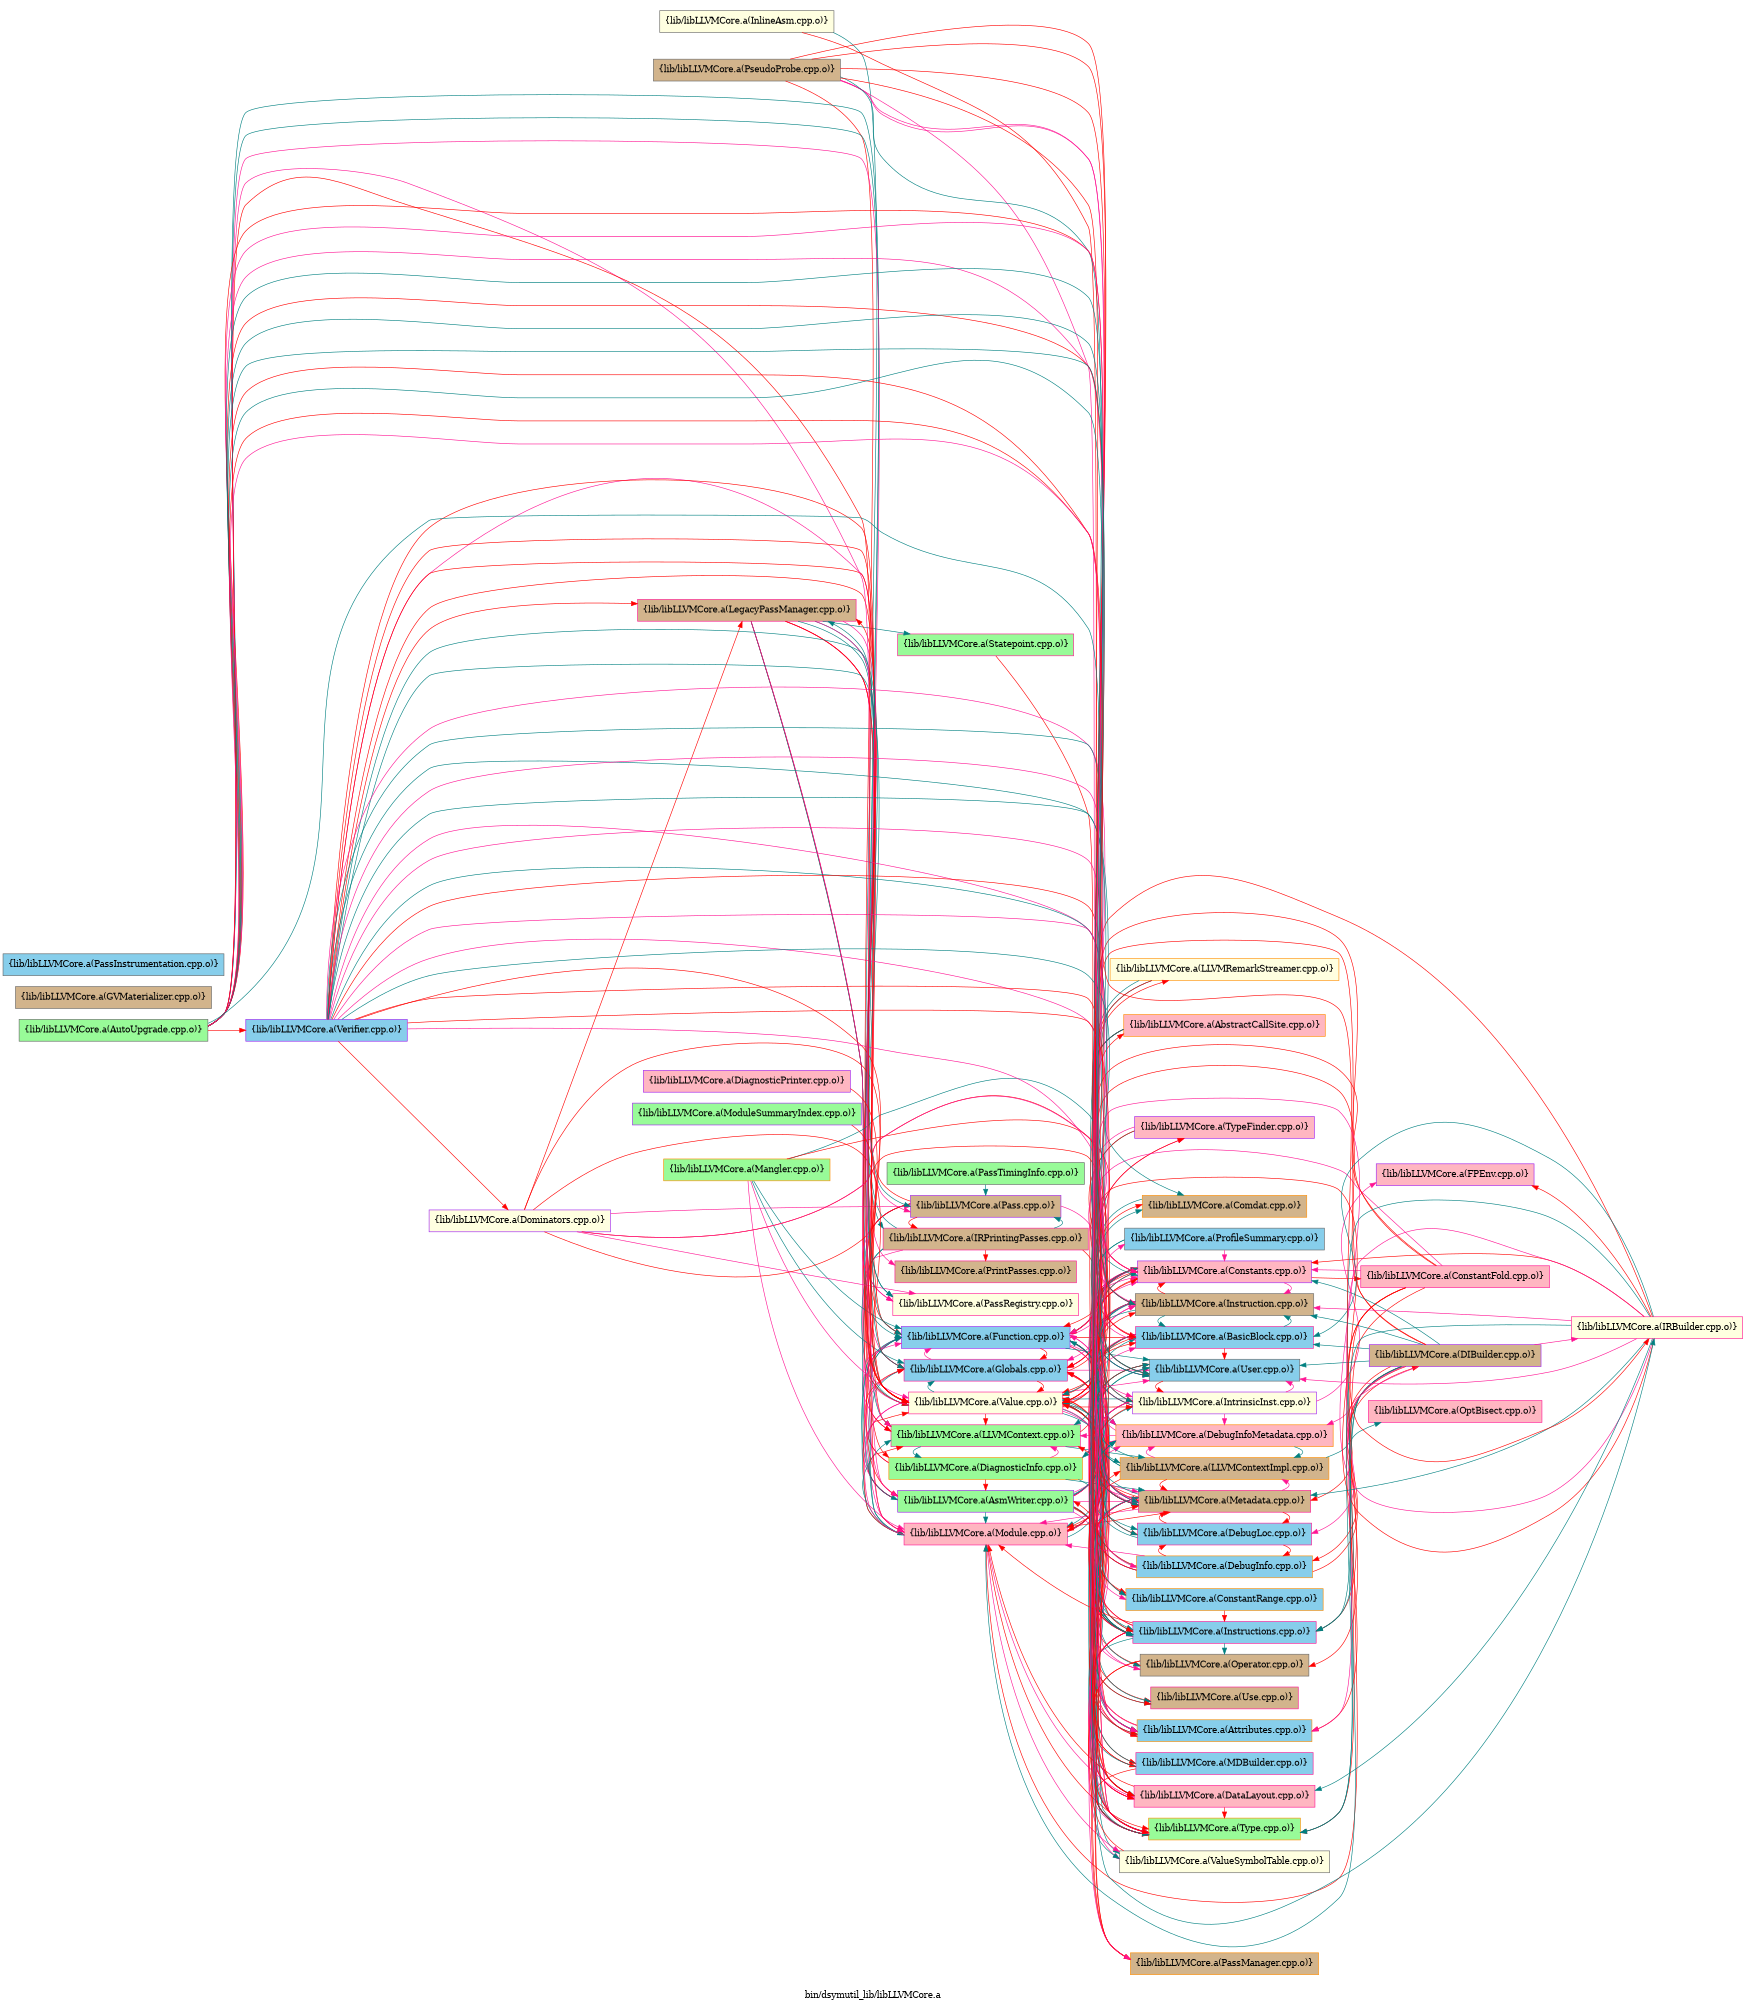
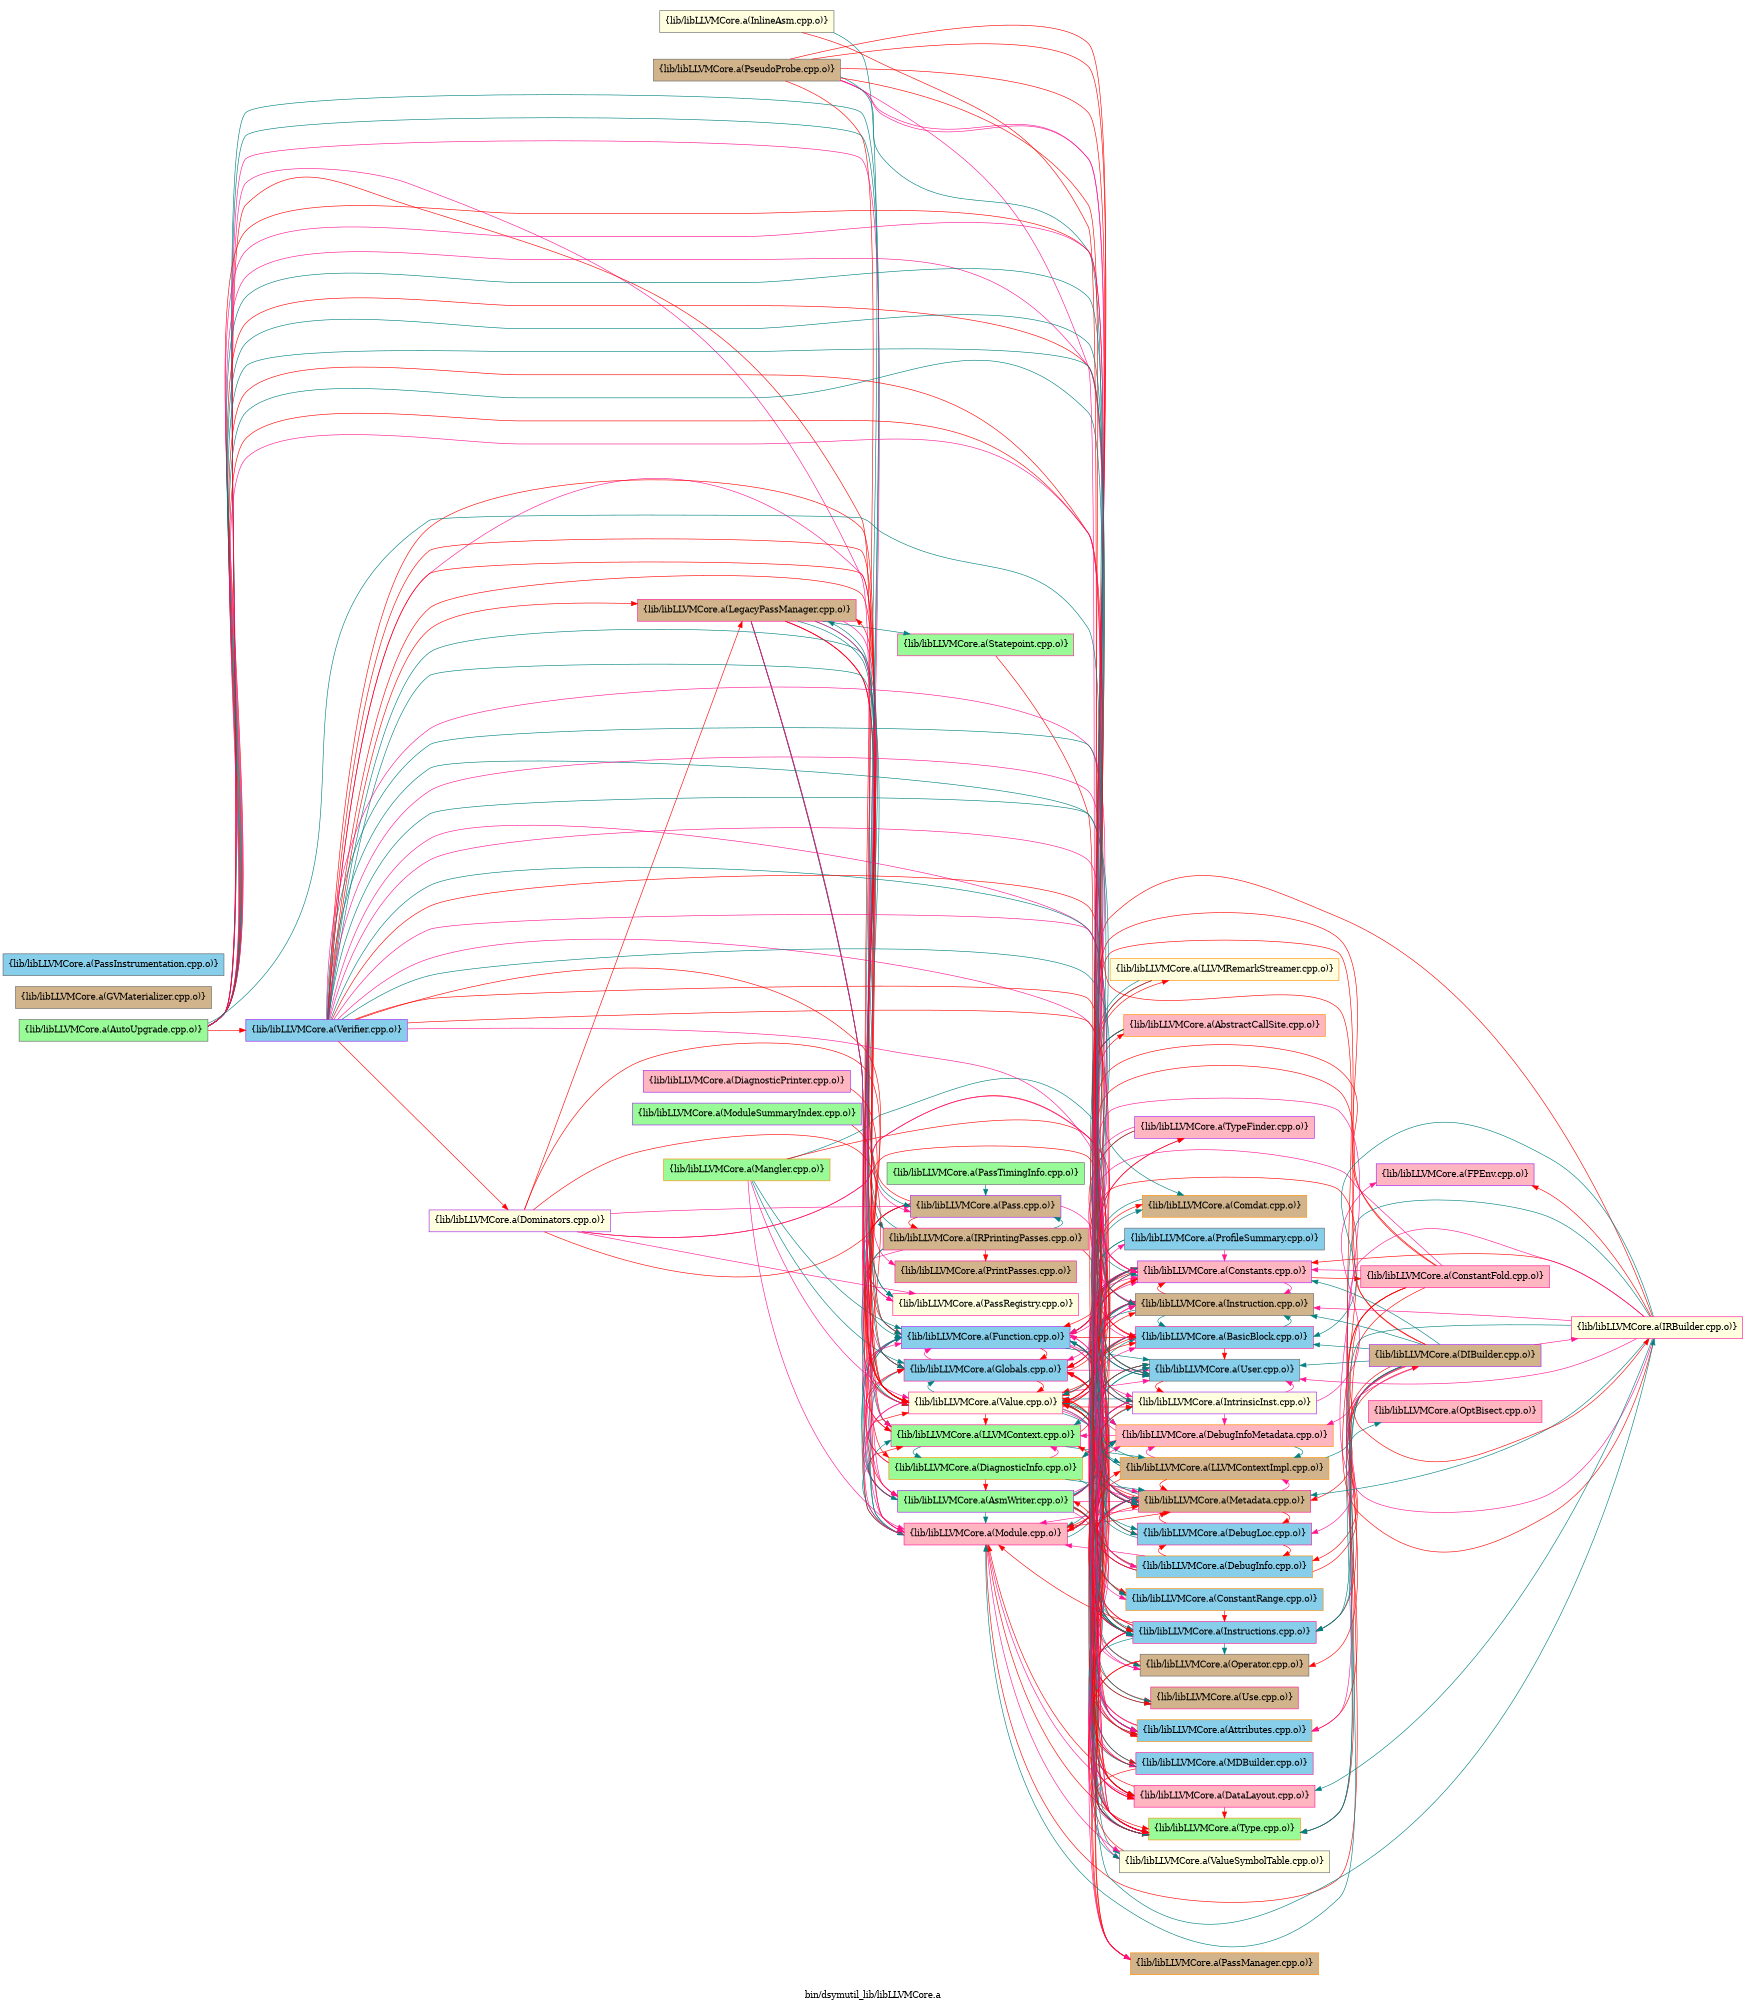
(1091, 1390) -> (1091, 1390)
(1094, 1643) -> (1098, 1628)
